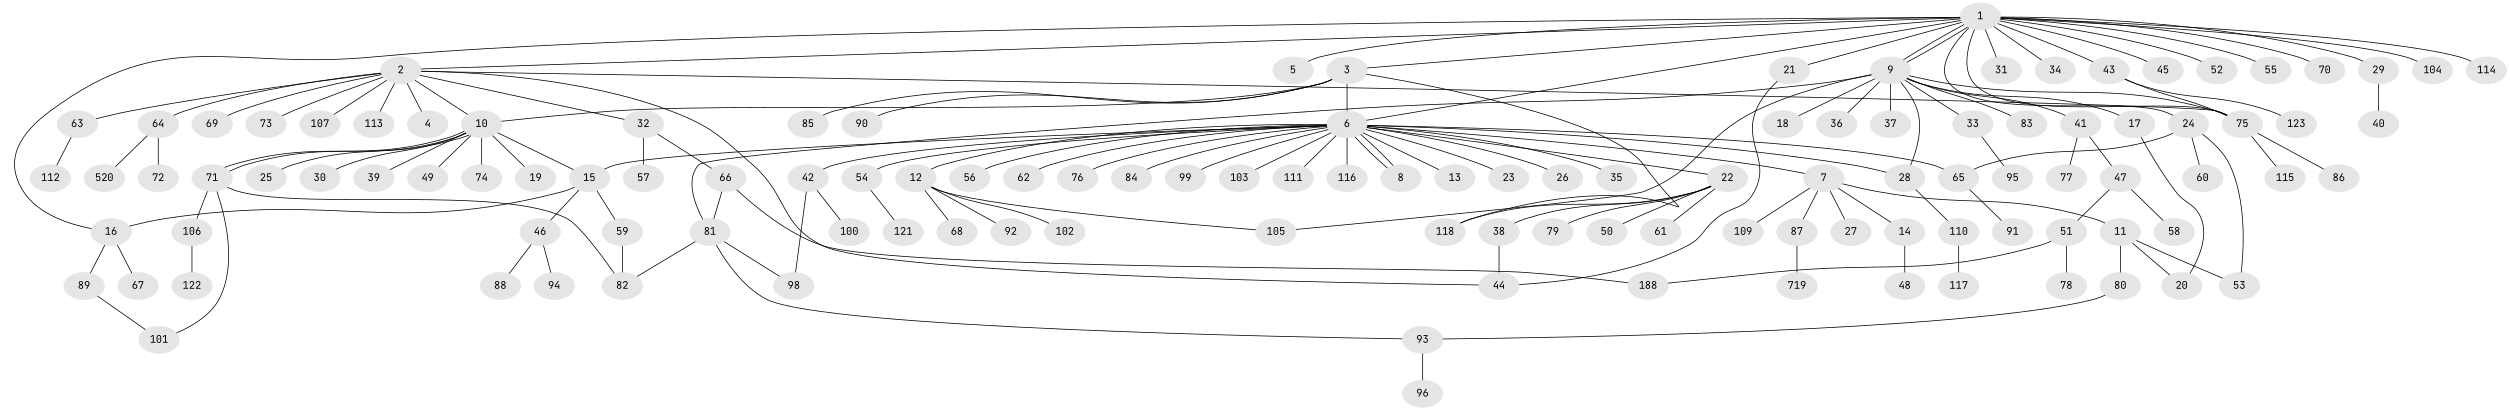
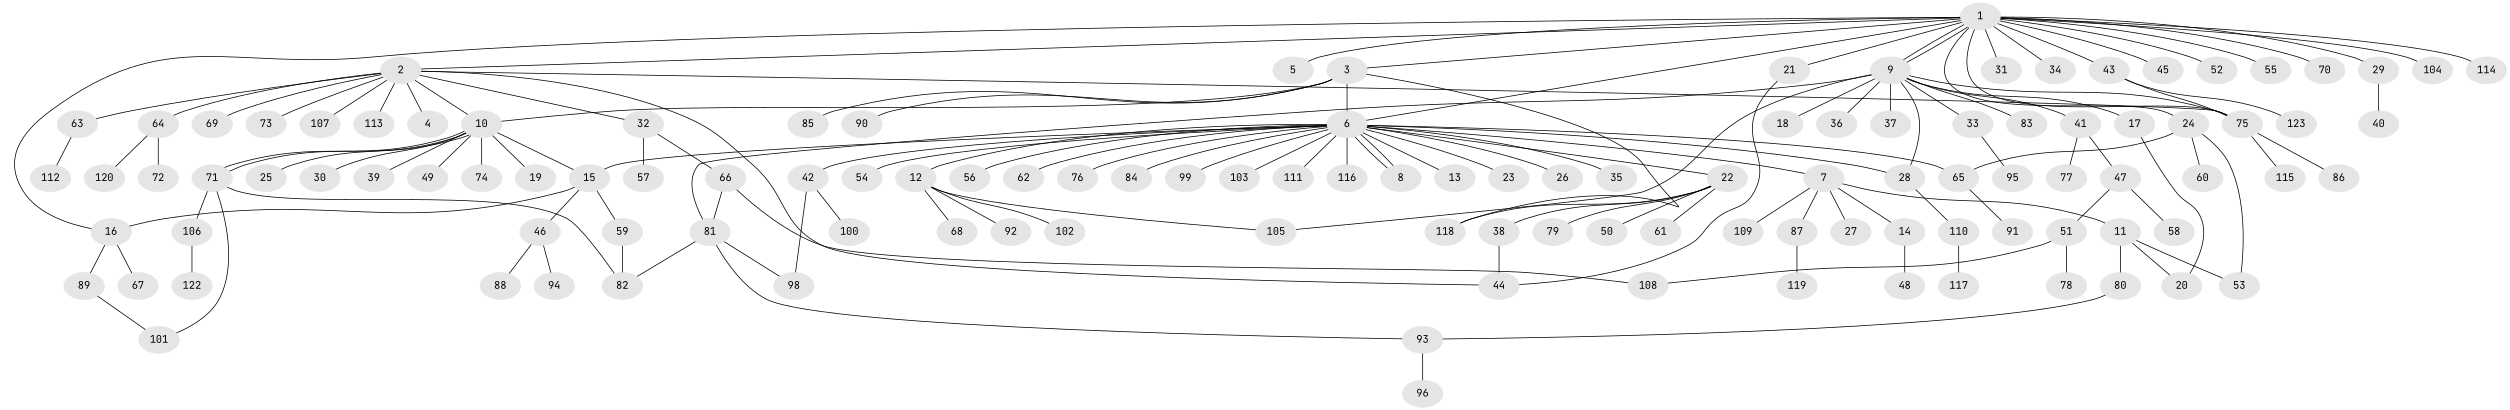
(104, 178) -> (104, 178)
(903, 232) -> none
(1648, 286) -> (1648, 286)
(1797, 286) -> (1797, 286)
